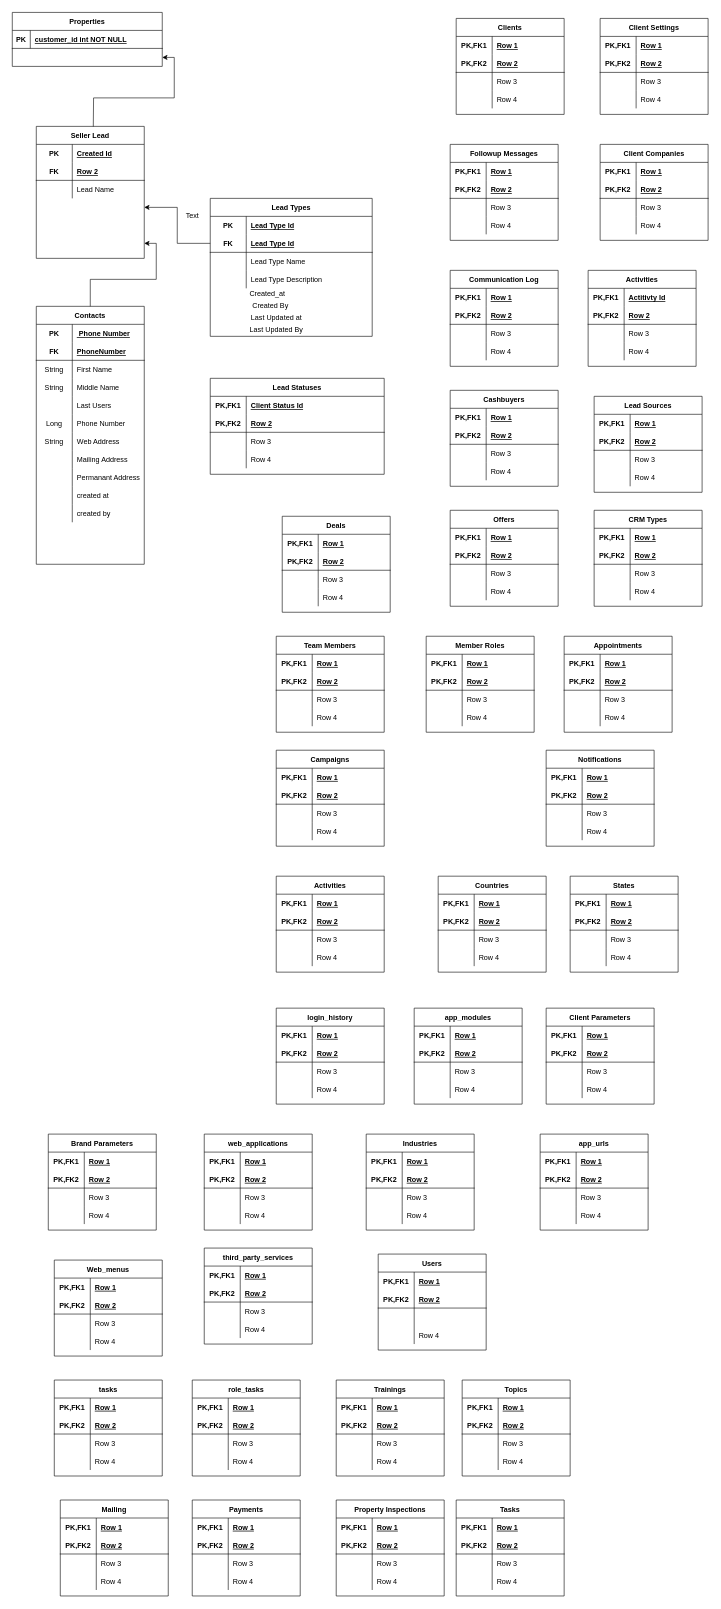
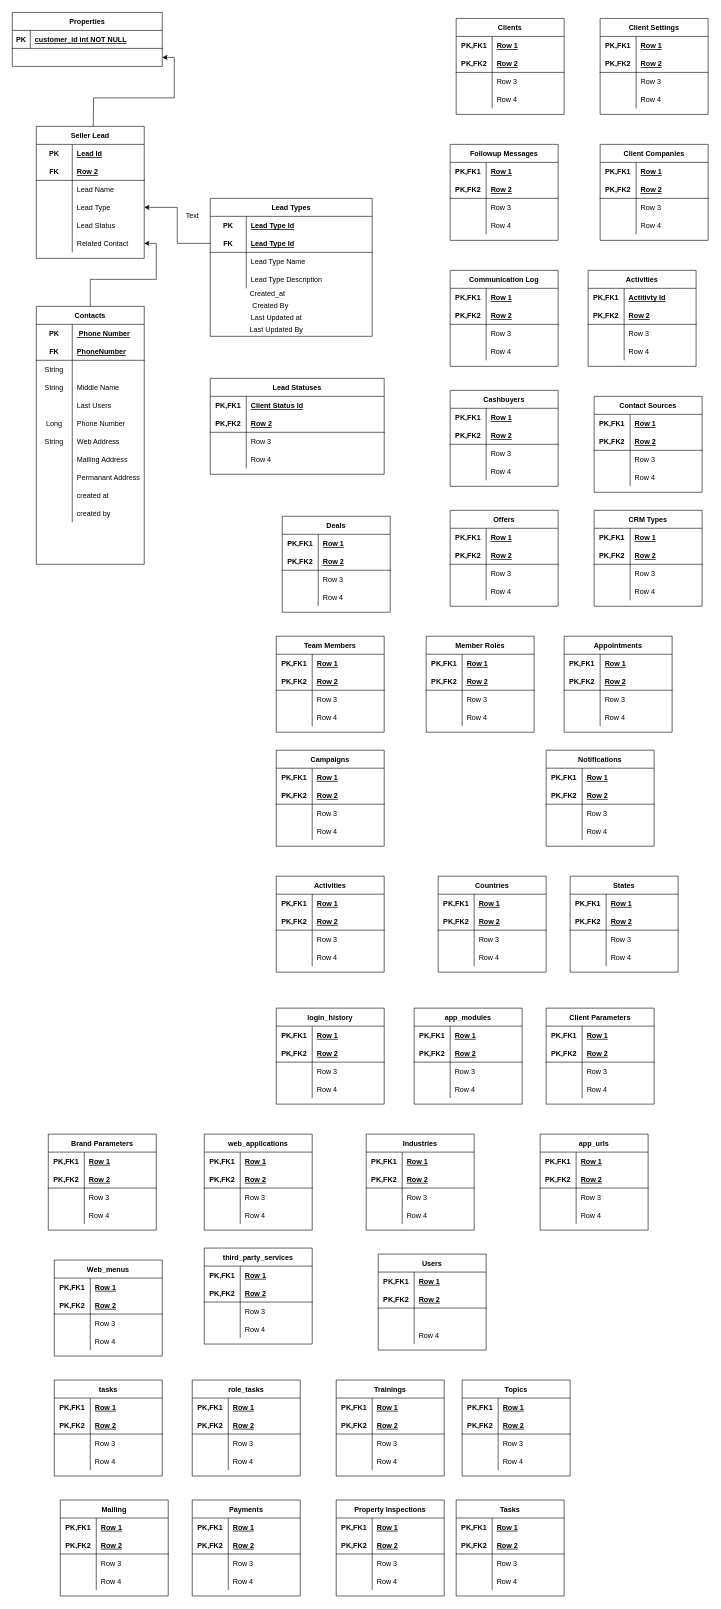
(96, 154) -> (90, 154)
none -> (108, 207)
none -> (108, 225)
none -> (108, 243)
(108, 369) -> none
(648, 406) -> (648, 406)
